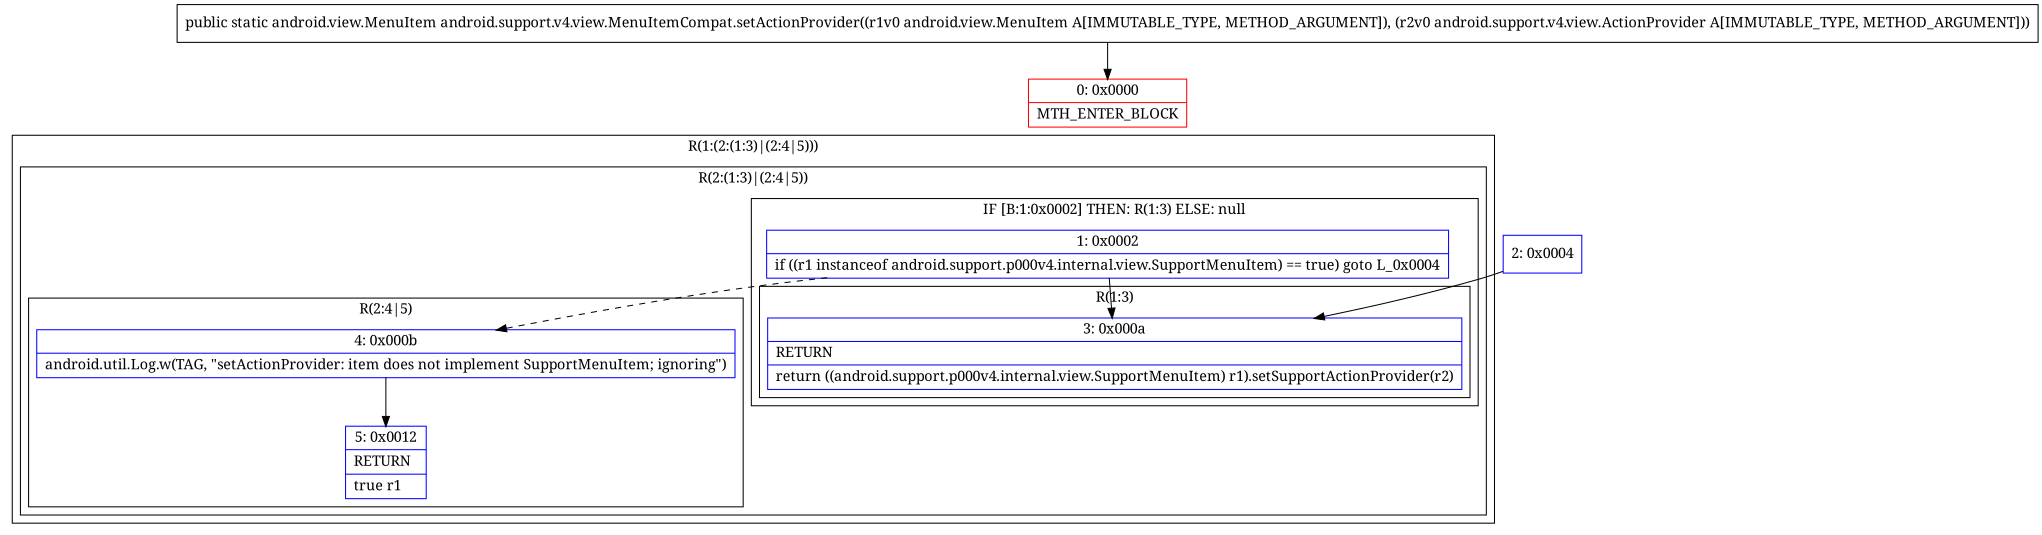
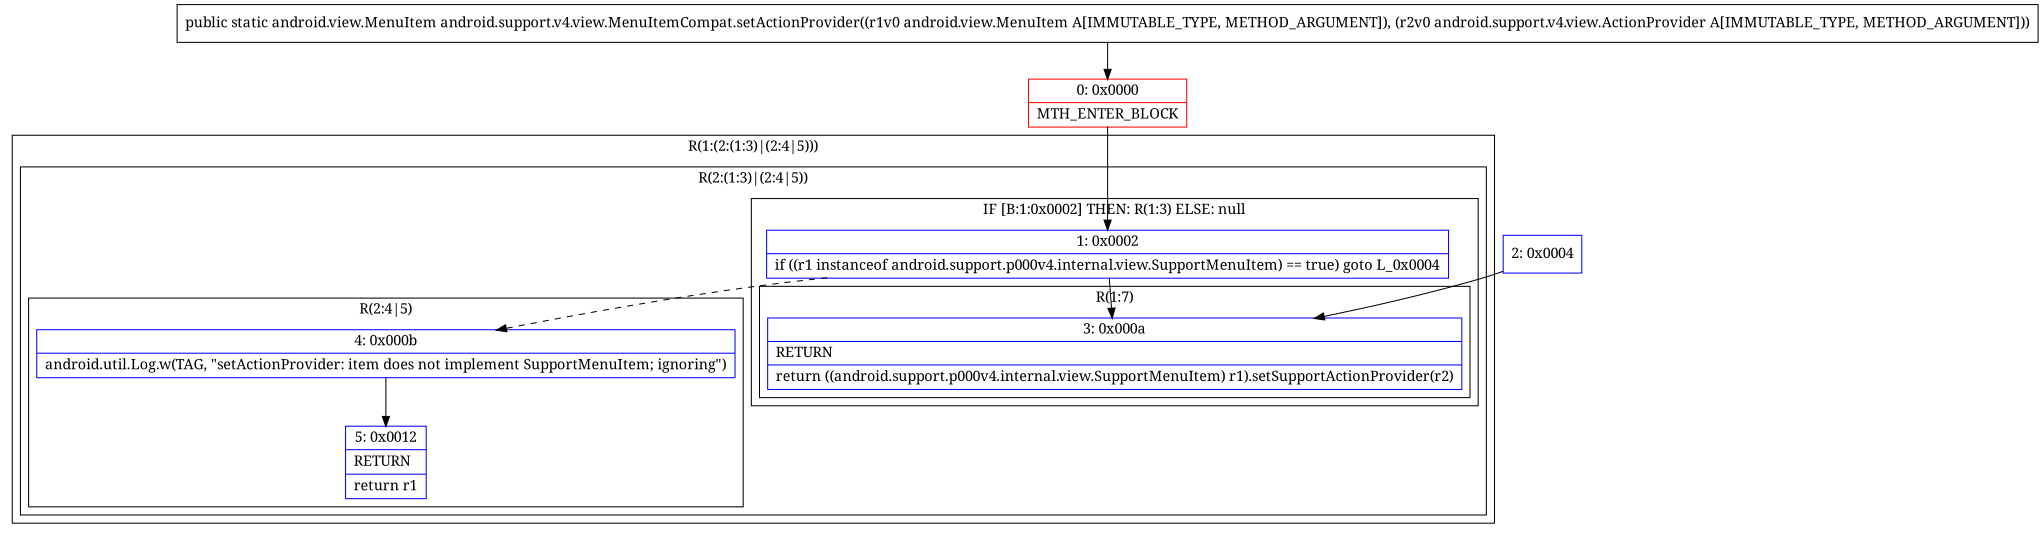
none -> (1108, 173)
(1115, 298) -> (1115, 298)
(378, 486) -> (386, 486)
